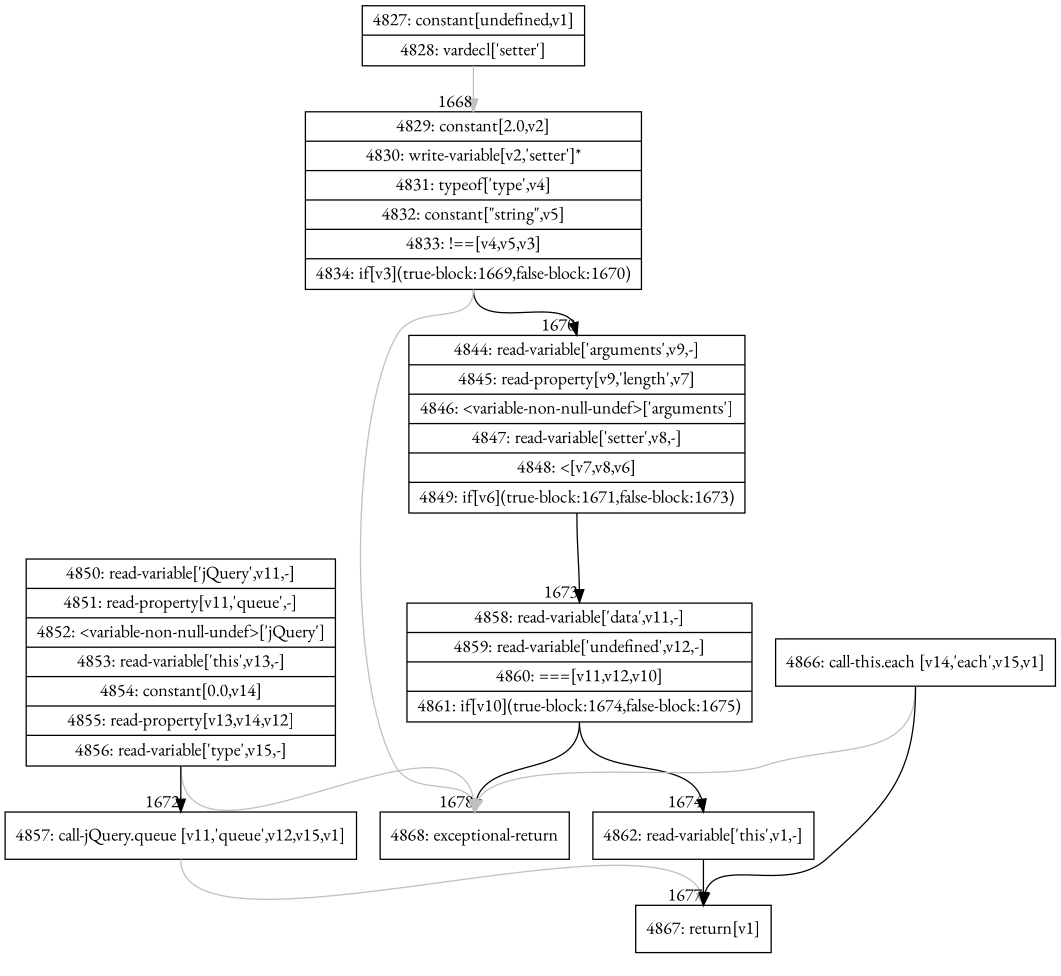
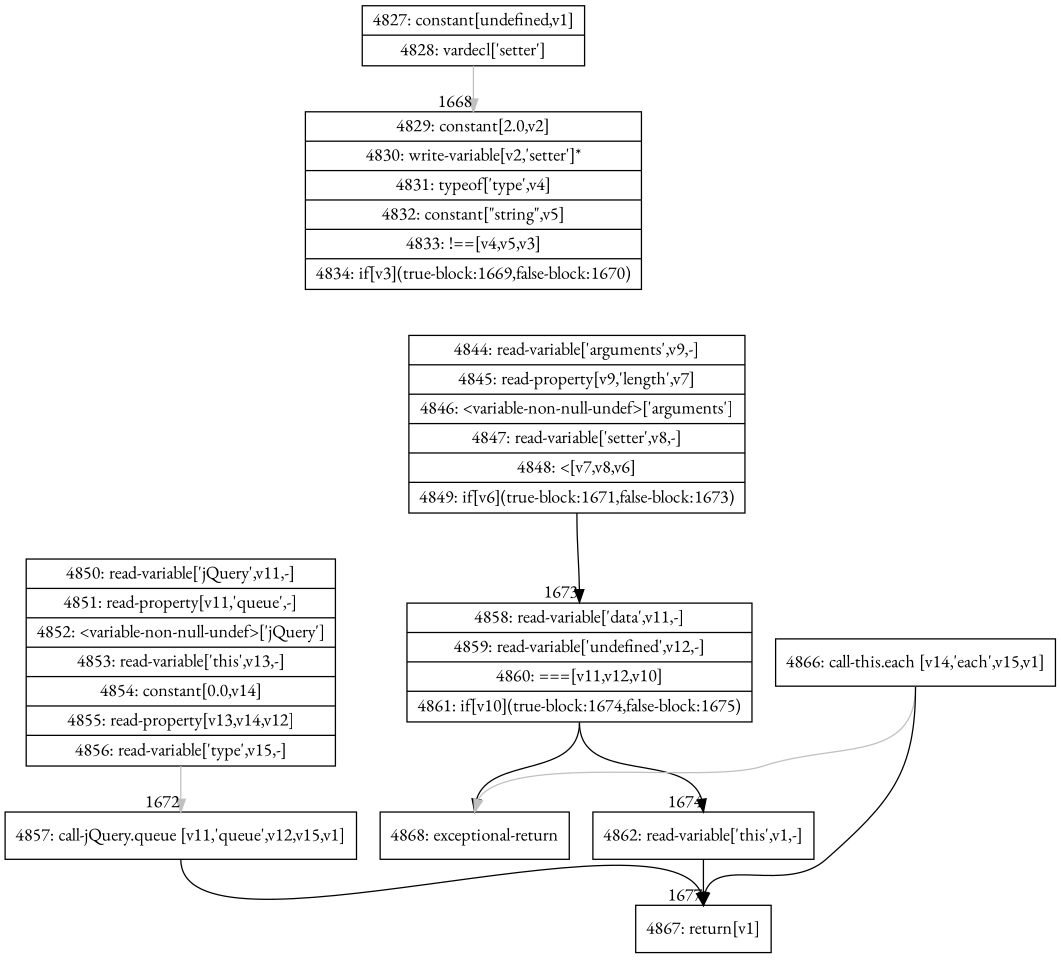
(519, 313) -> none
(361, 545) -> none
(181, 790) -> (181, 783)
(321, 791) -> none
(436, 883) -> (436, 883)
